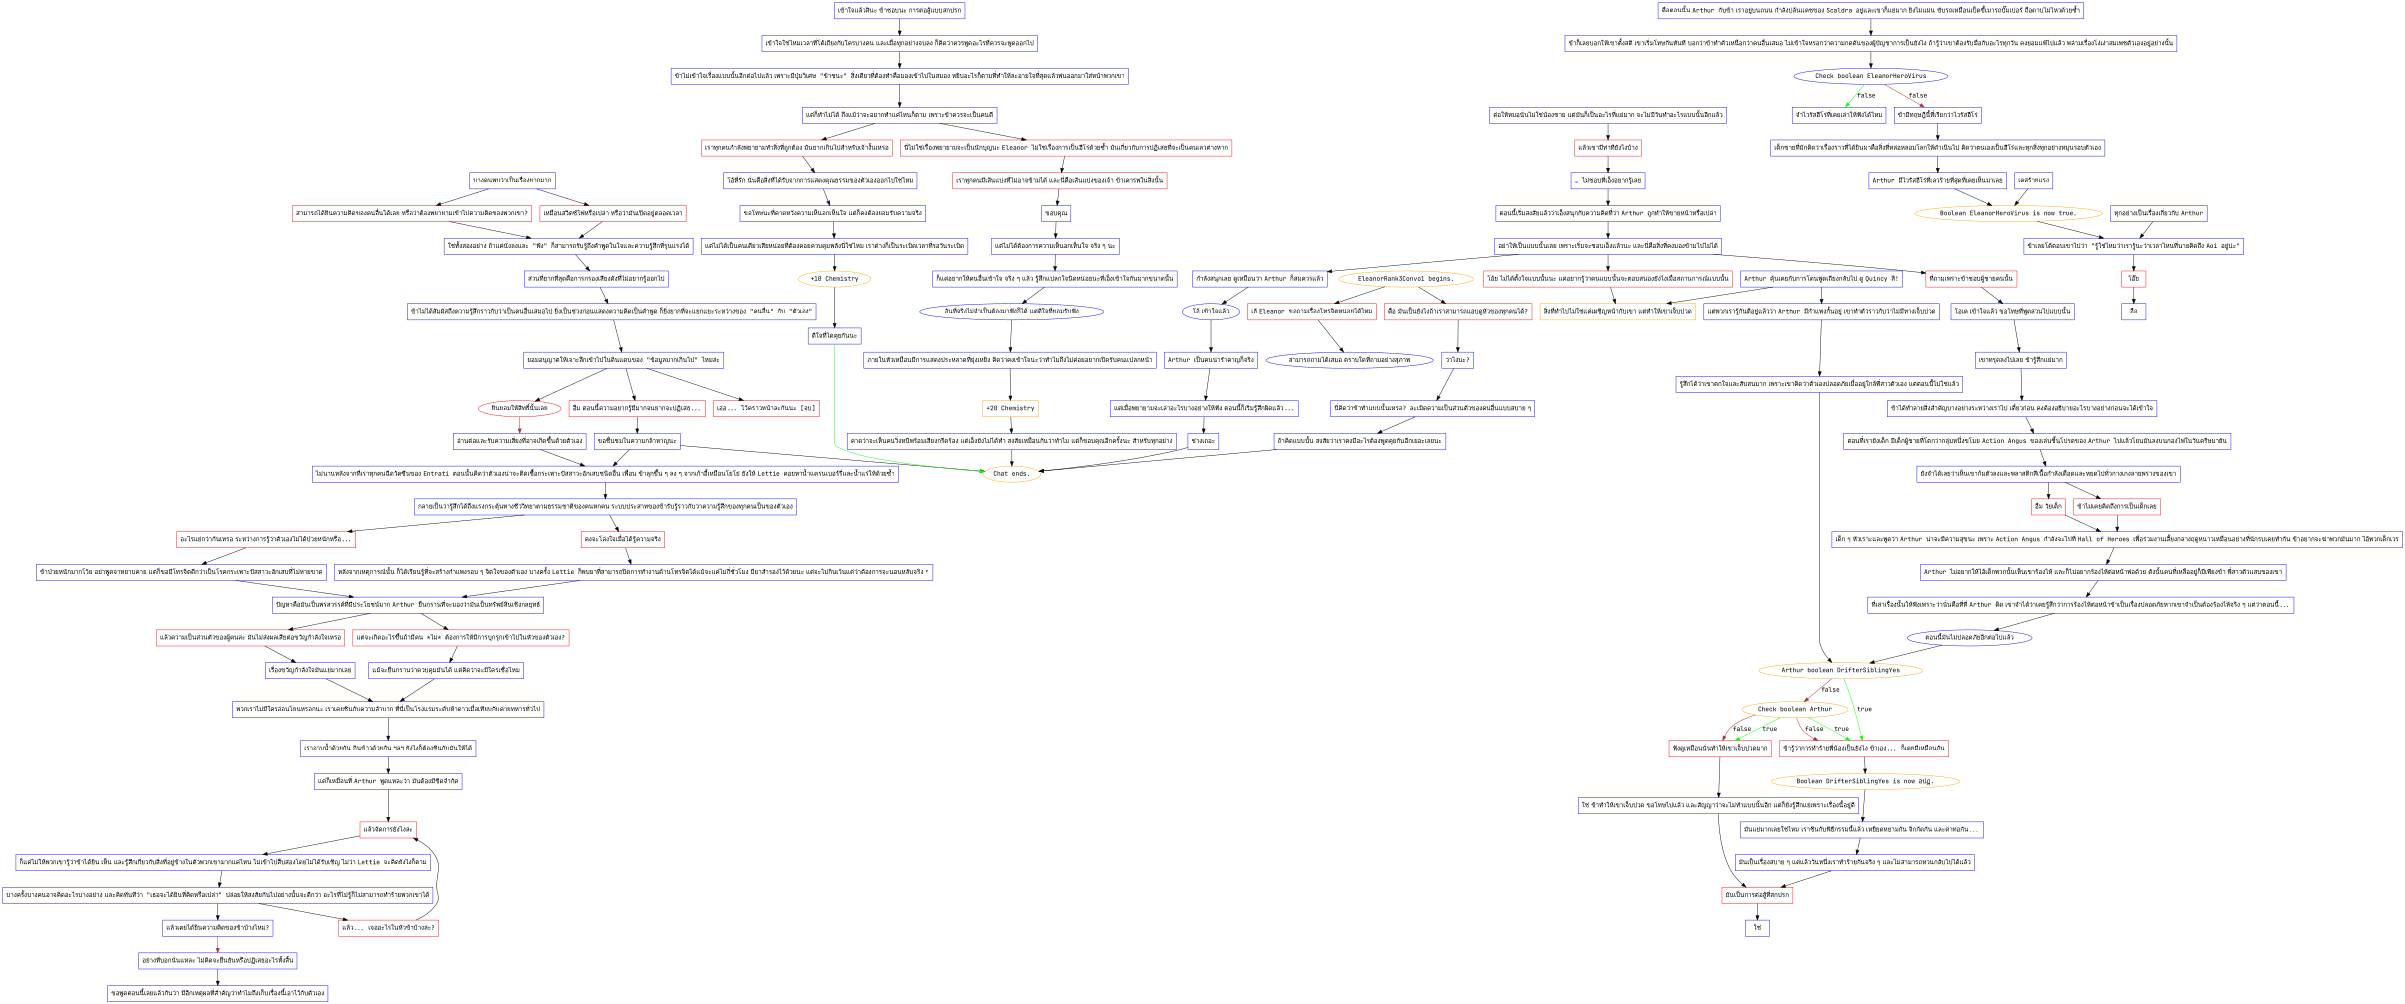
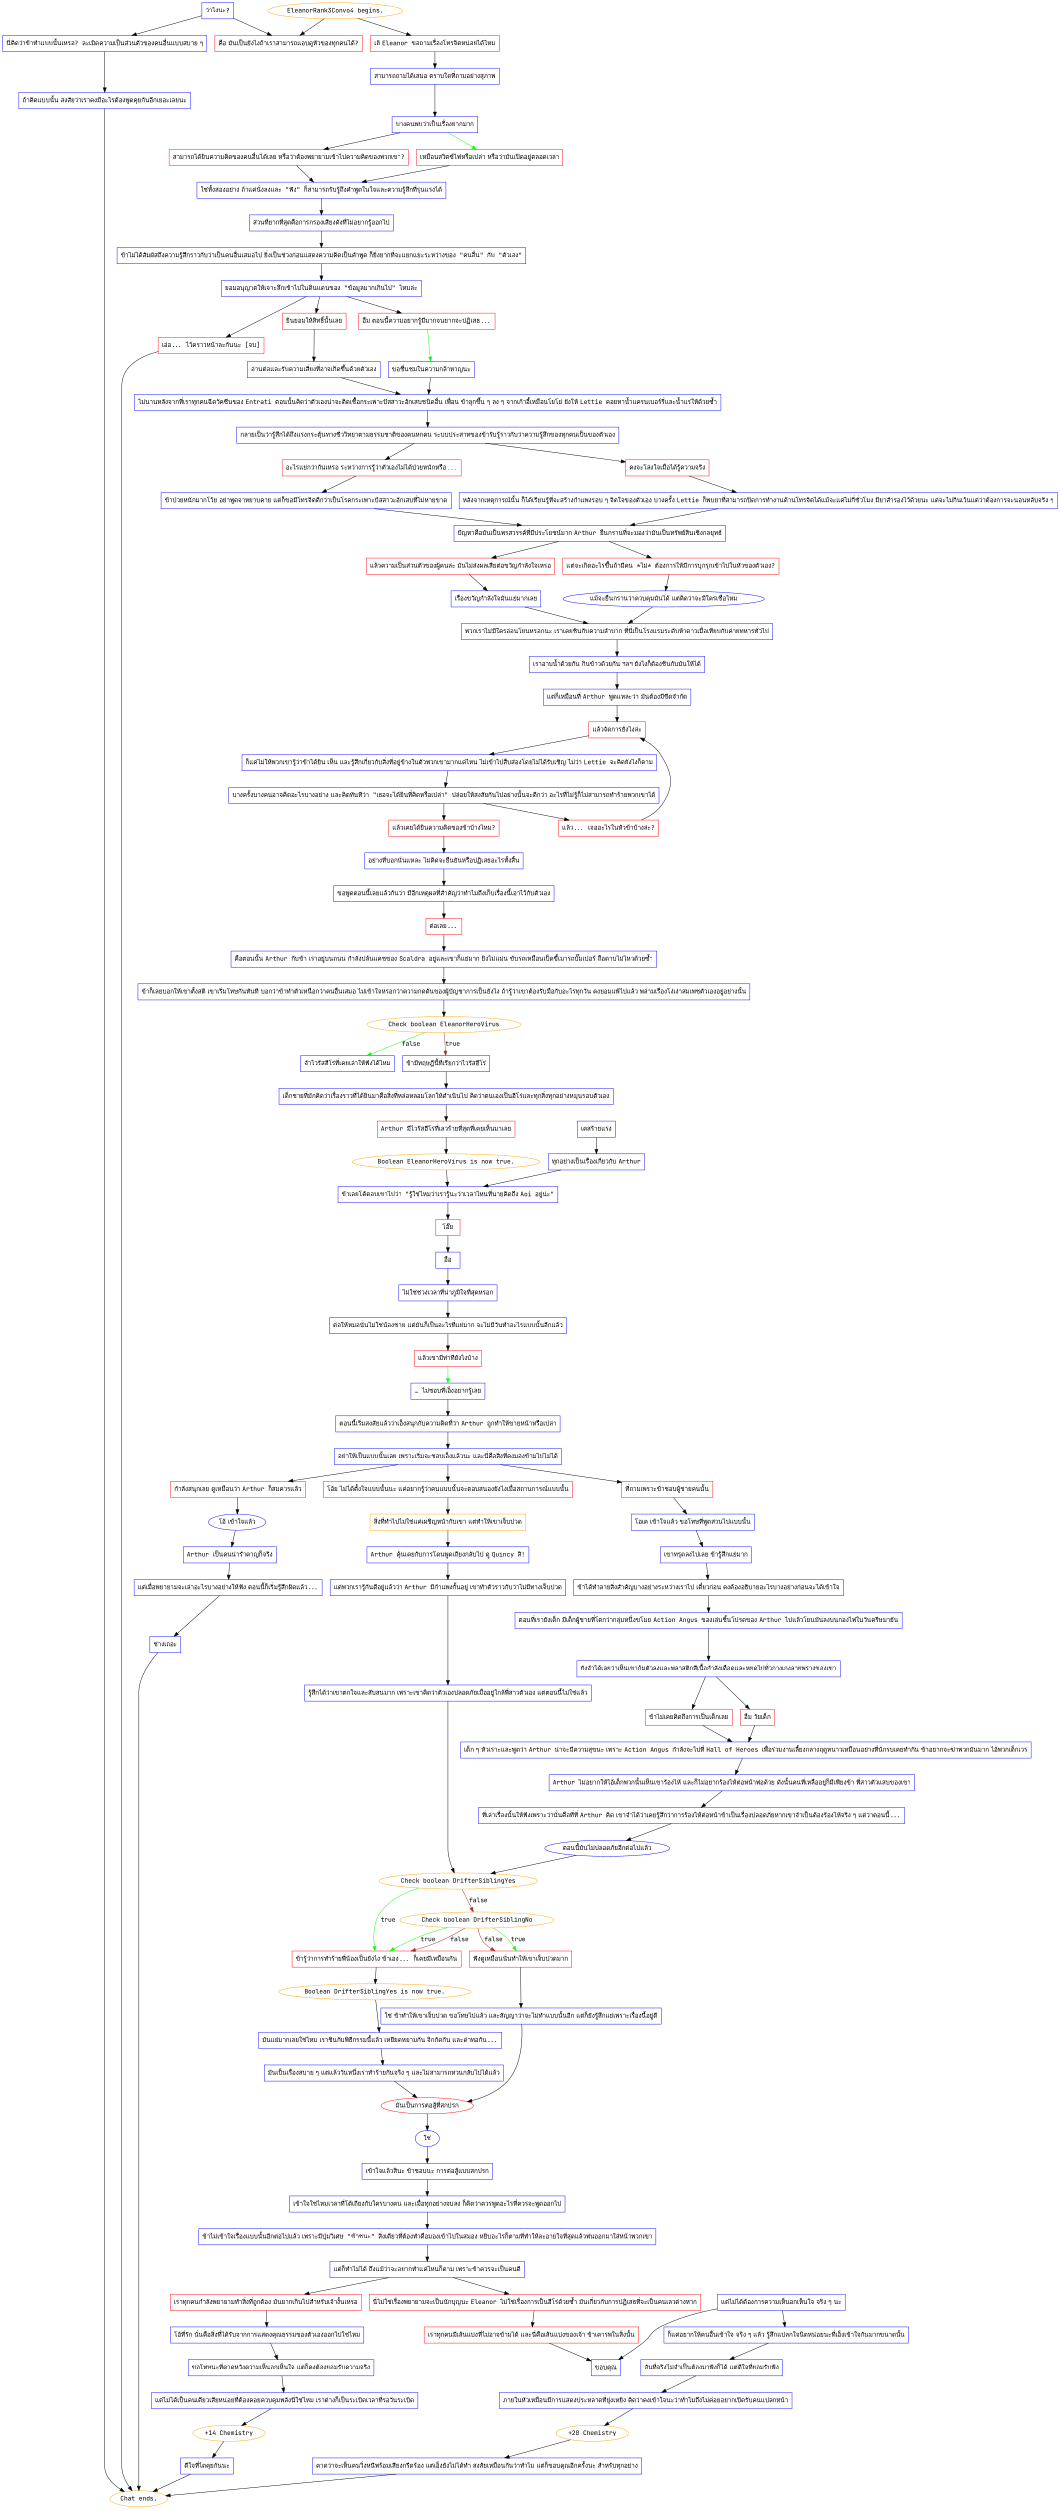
(1871, 76) -> (444, 1025)
(1918, 96) -> (453, 1044)
none -> (435, 98)
(1608, 162) -> (448, 1373)
(1938, 181) -> (446, 1129)
(2023, 195) -> (596, 1143)
(561, 196) -> (460, 140)
(1056, 228) -> (665, 2324)
(835, 279) -> (229, 2433)
(1260, 279) -> (238, 1489)
(1406, 279) -> (335, 11)
(1722, 295) -> (448, 1536)
(1012, 312) -> (712, 2368)
(1458, 334) -> (251, 26)
(1350, 360) -> (435, 76)
(520, 409) -> (314, 321)
(1010, 409) -> (592, 2433)
(520, 423) -> (314, 343)
(637, 423) -> (429, 343)
(857, 454) -> (174, 2482)
(830, 458) -> (122, 1410)
(446, 671) -> (664, 599)
(1841, 671) -> (458, 1881)
(1795, 710) -> (477, 1920)
(1866, 781) -> (375, 1992)
(1757, 895) -> (427, 2106)
none -> (444, 926)
(218, 928) -> (444, 828)
(1757, 928) -> (427, 2139)
(218, 942) -> (444, 842)
none -> (448, 1293)
none -> (427, 2153)
